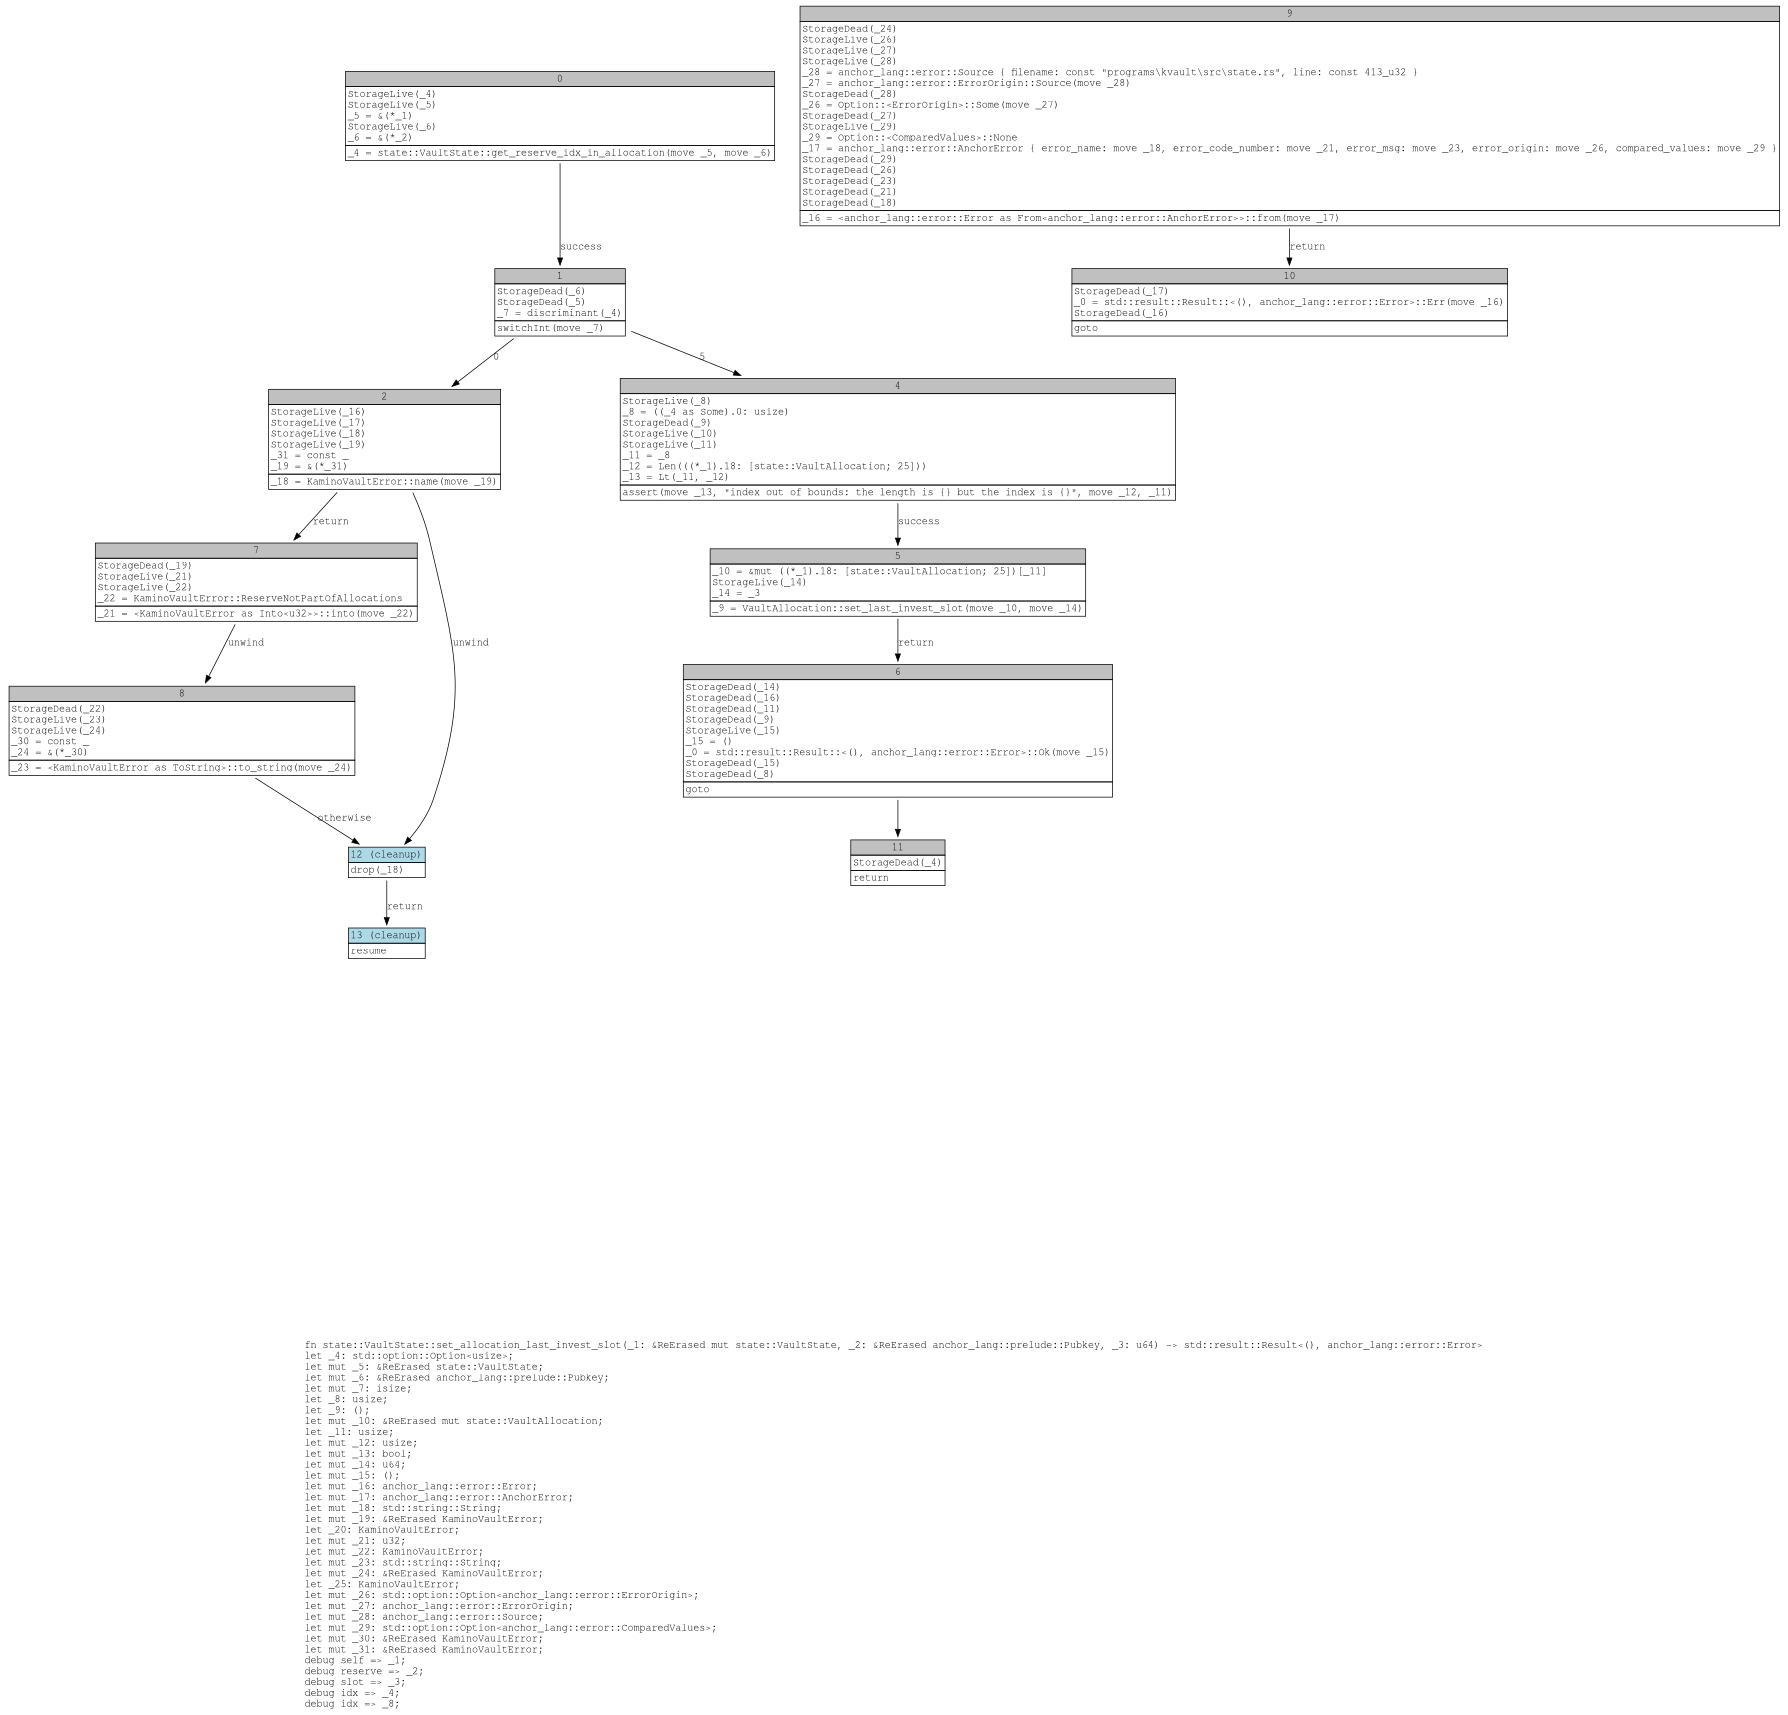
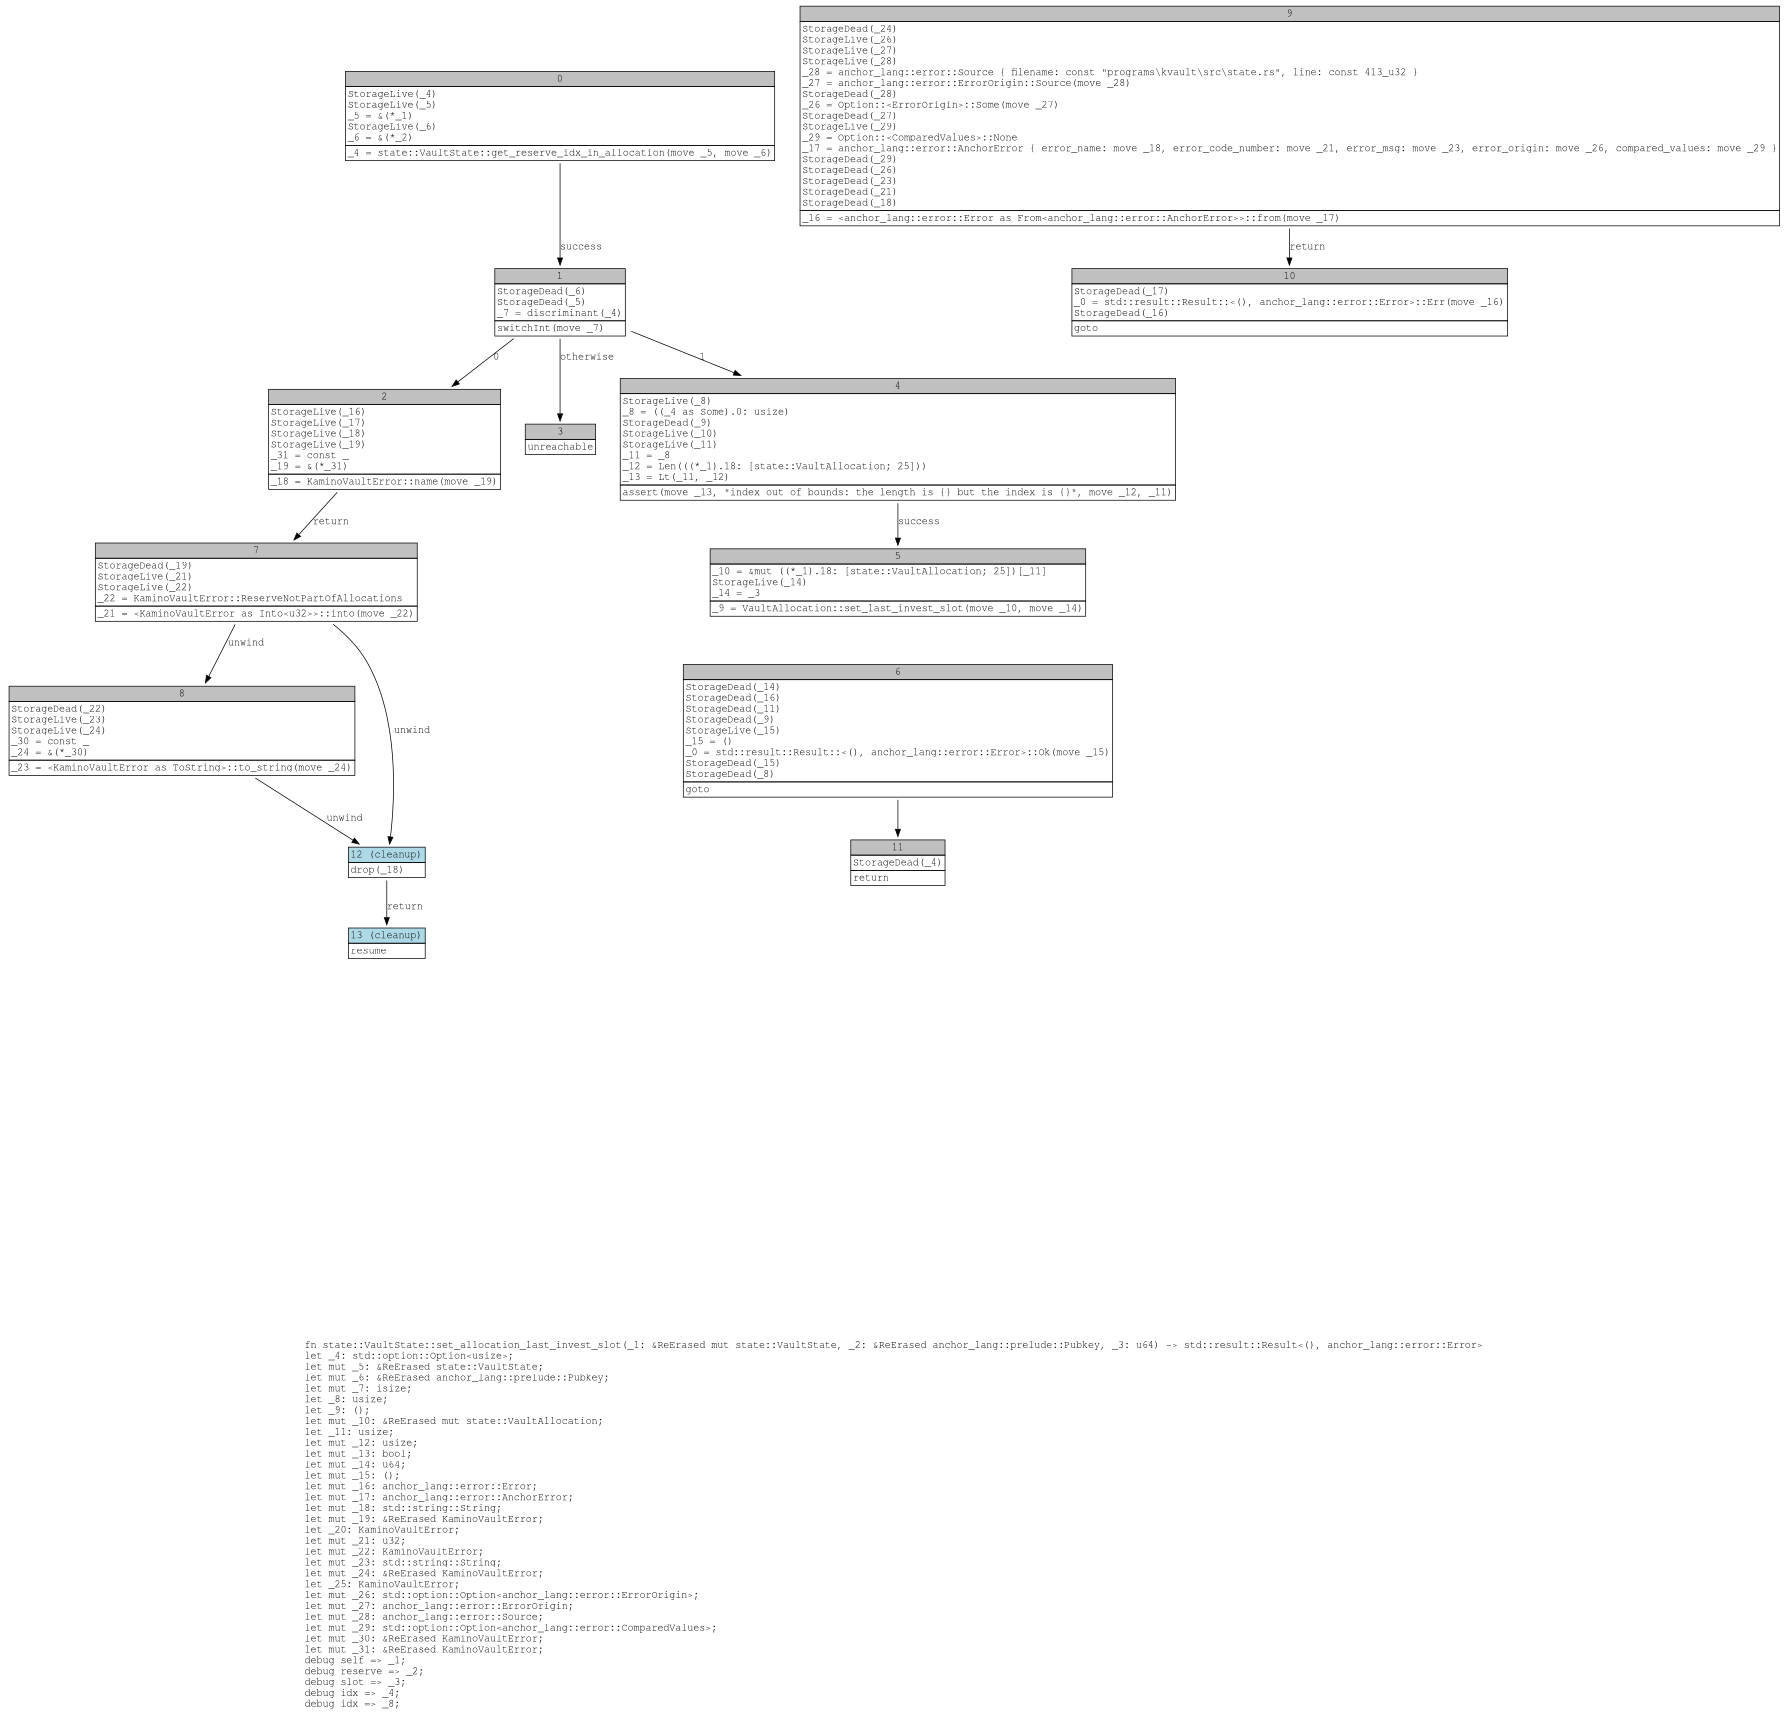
(703, 357) -> (703, 357)
none -> (560, 439)
(898, 636) -> none
(454, 667) -> (388, 722)
(345, 818) -> (345, 818)
